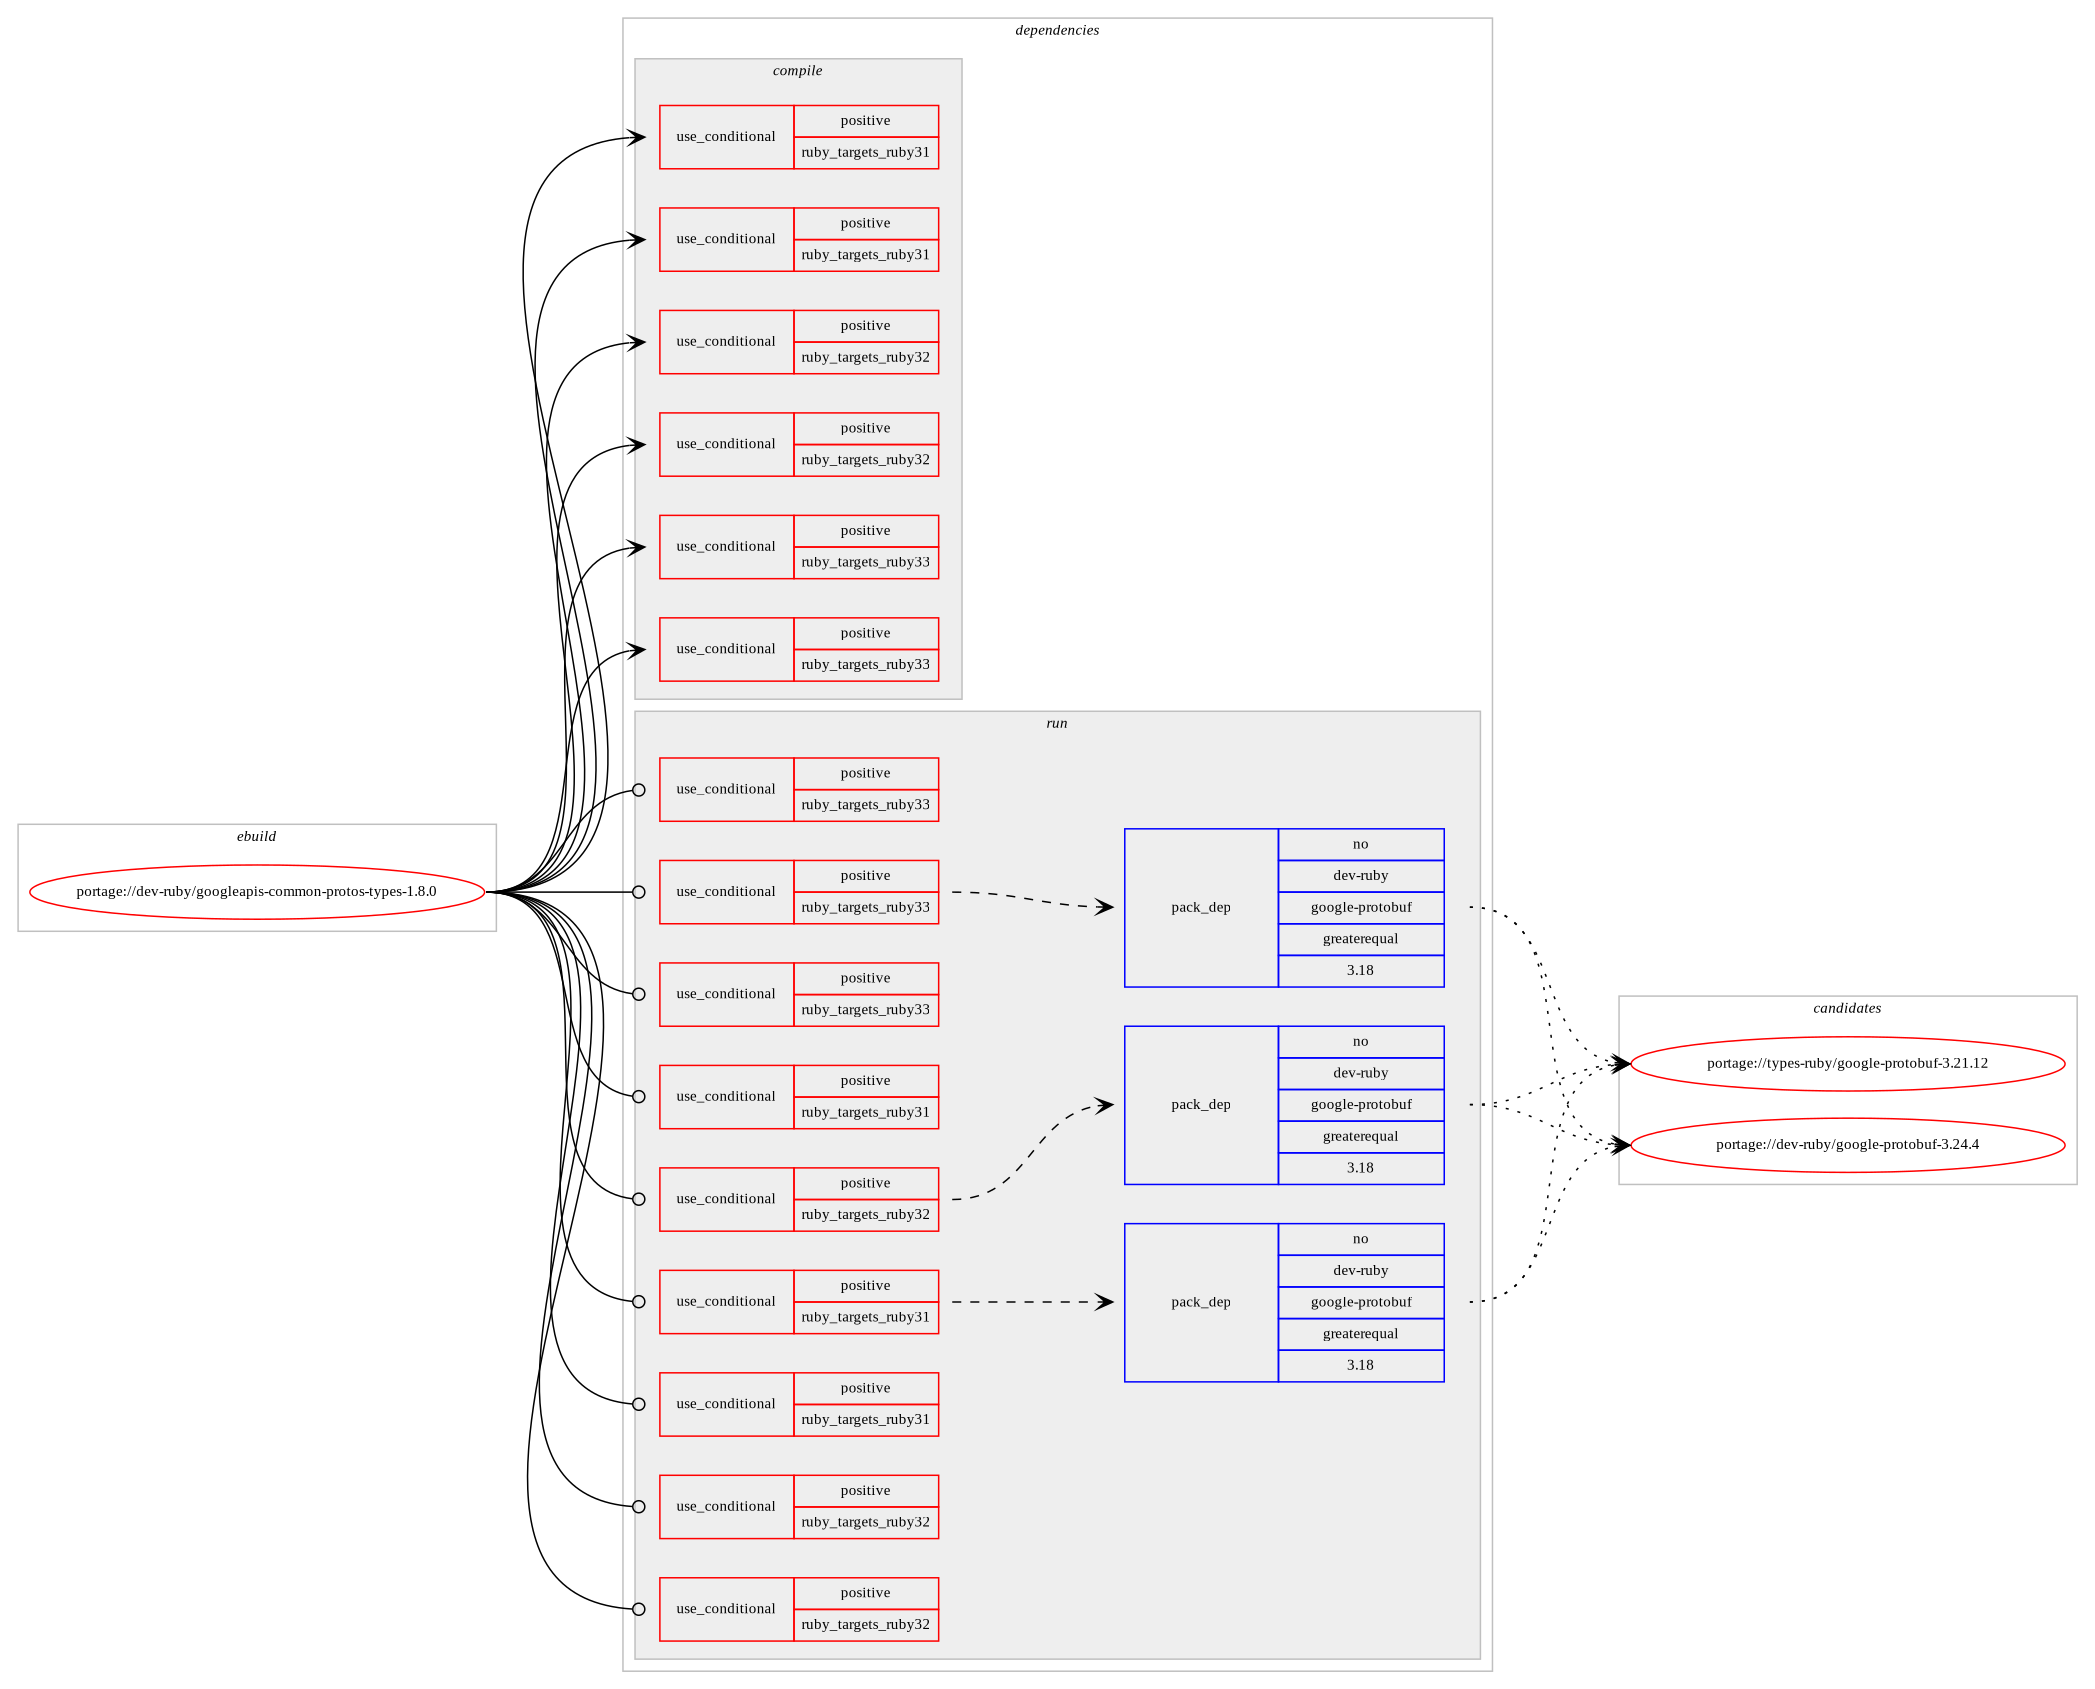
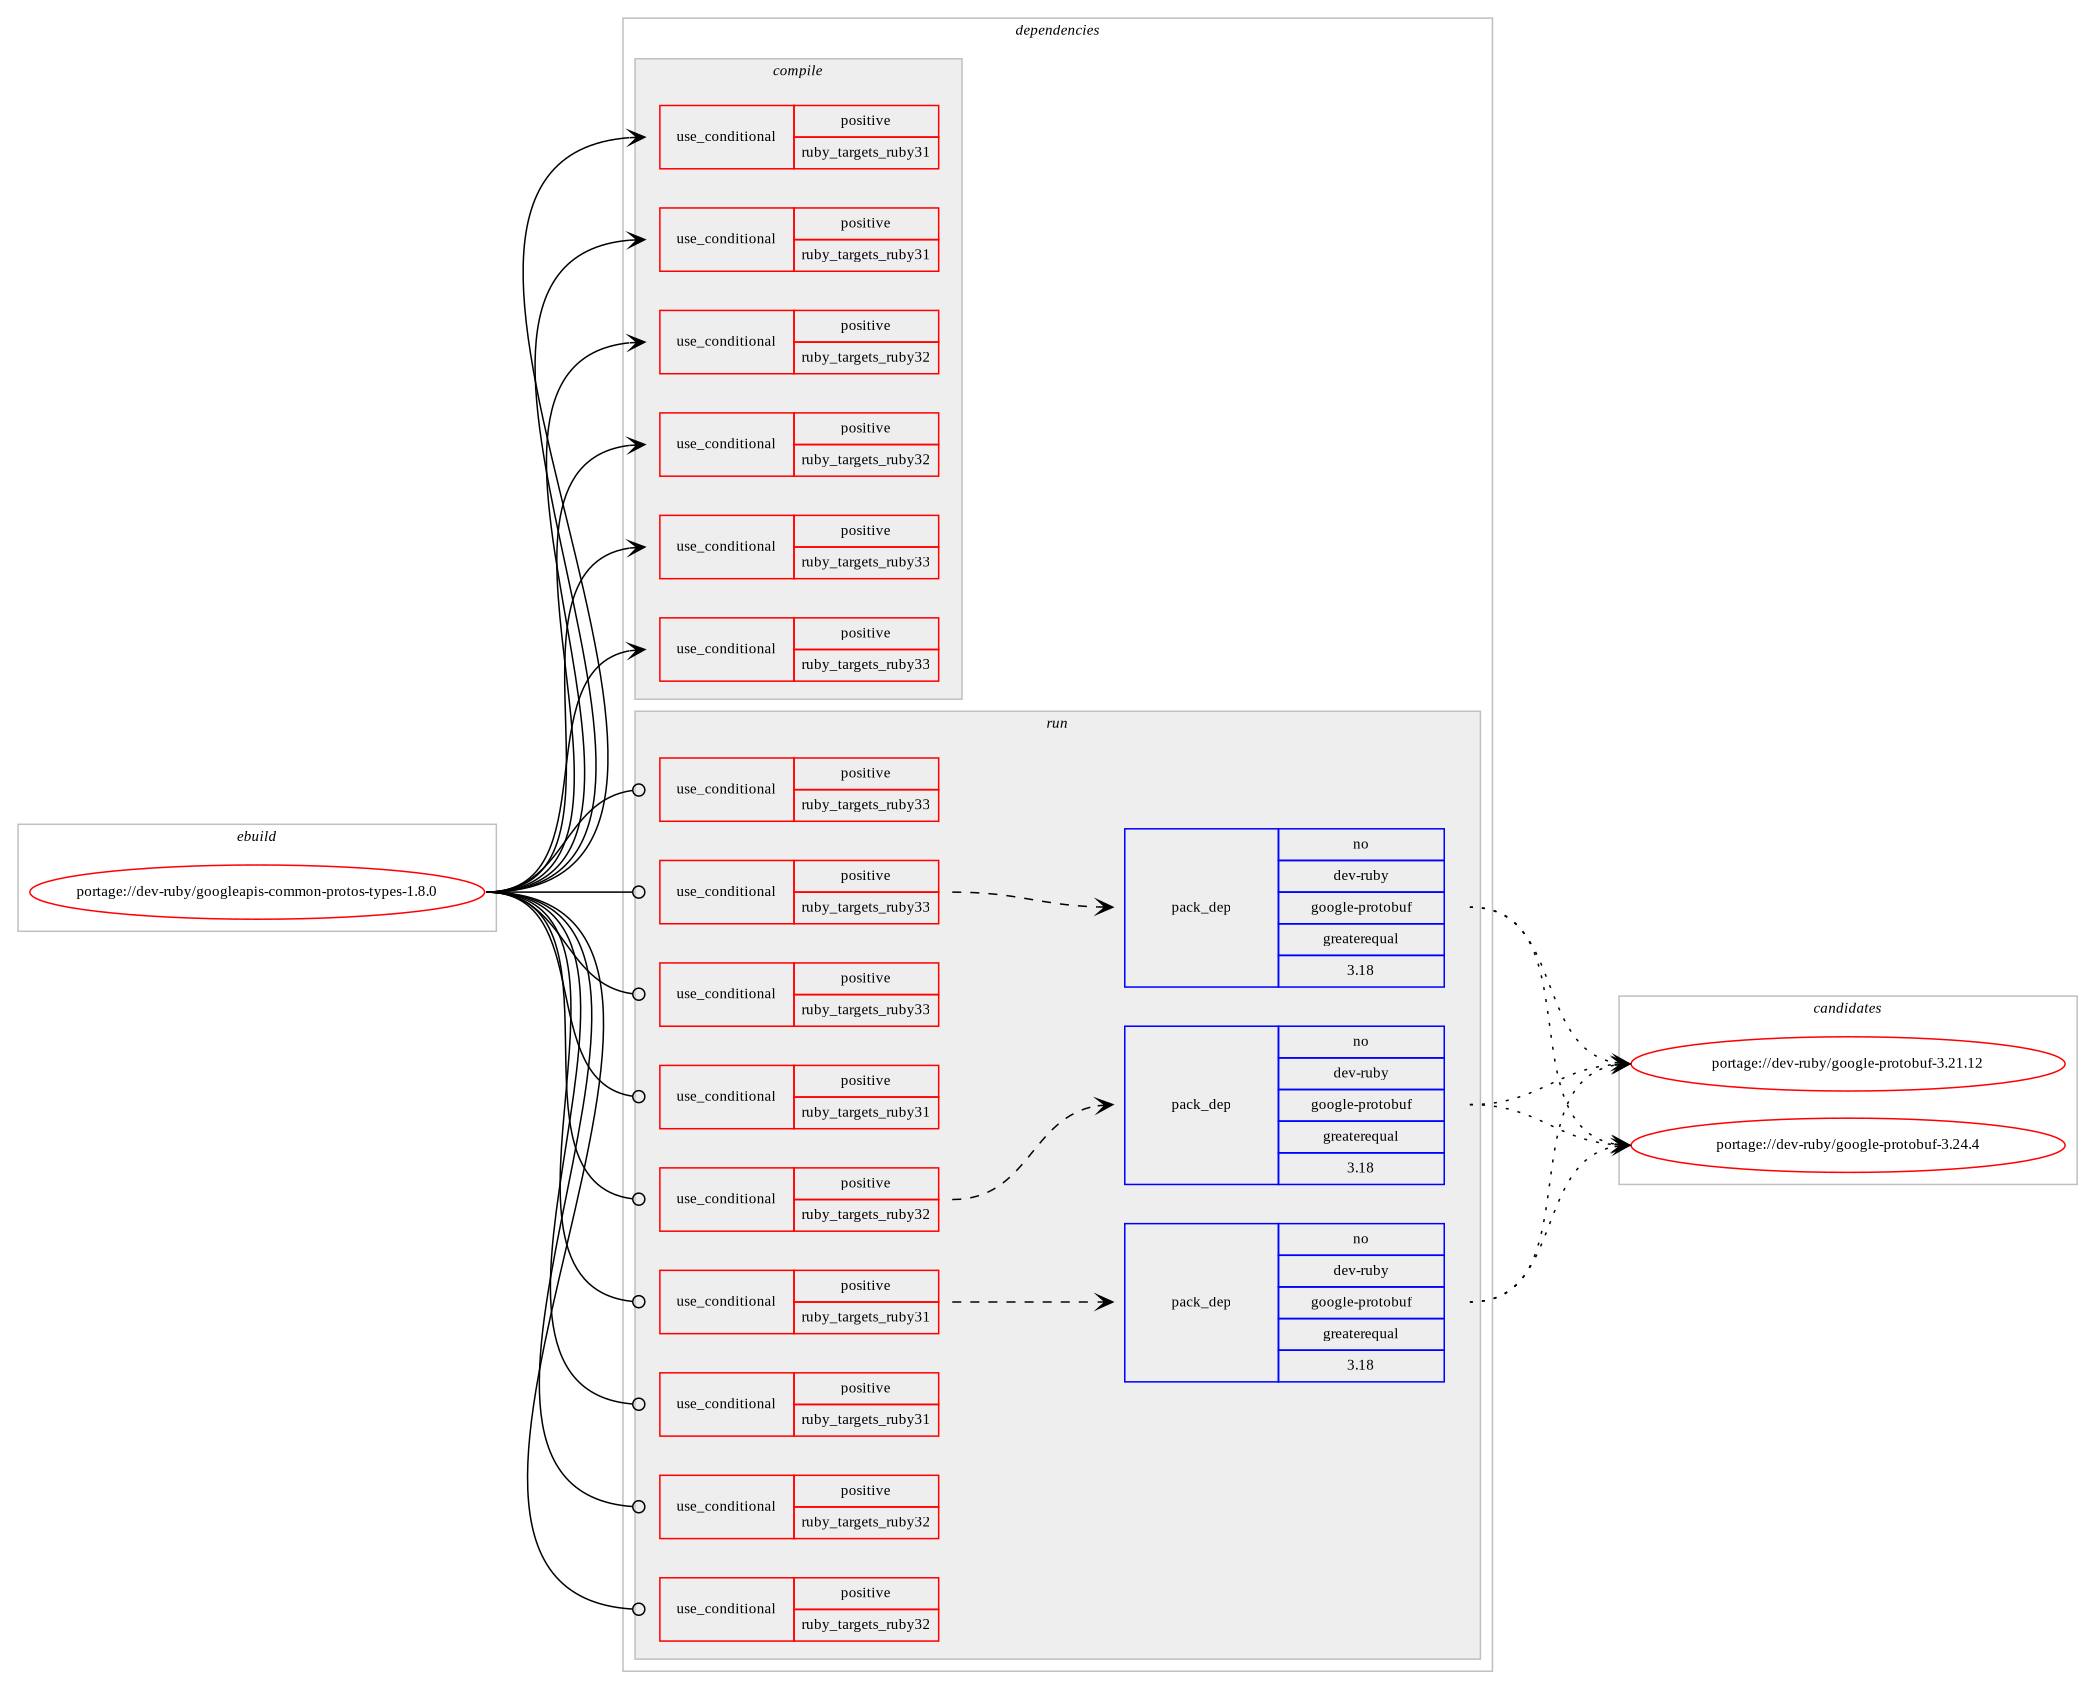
(1848, 1064) -> (1848, 1064)
